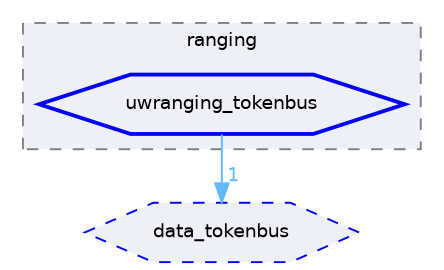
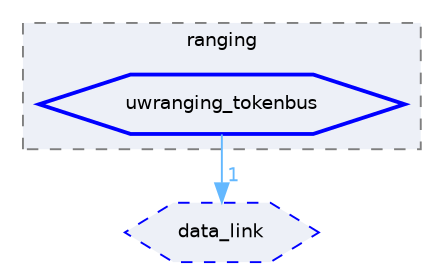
(222, 232) -> (222, 232)
